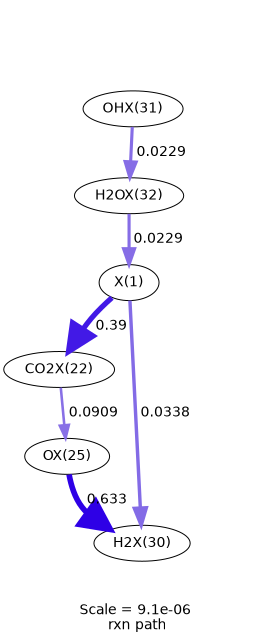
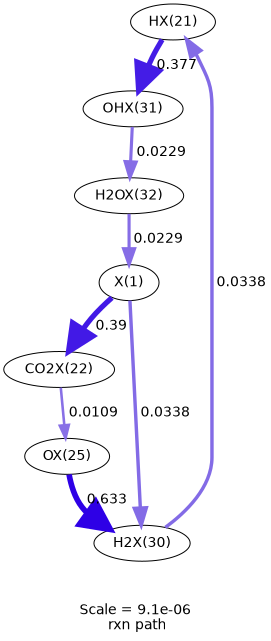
none -> (173, 22)
(92, 413) -> (92, 413)
